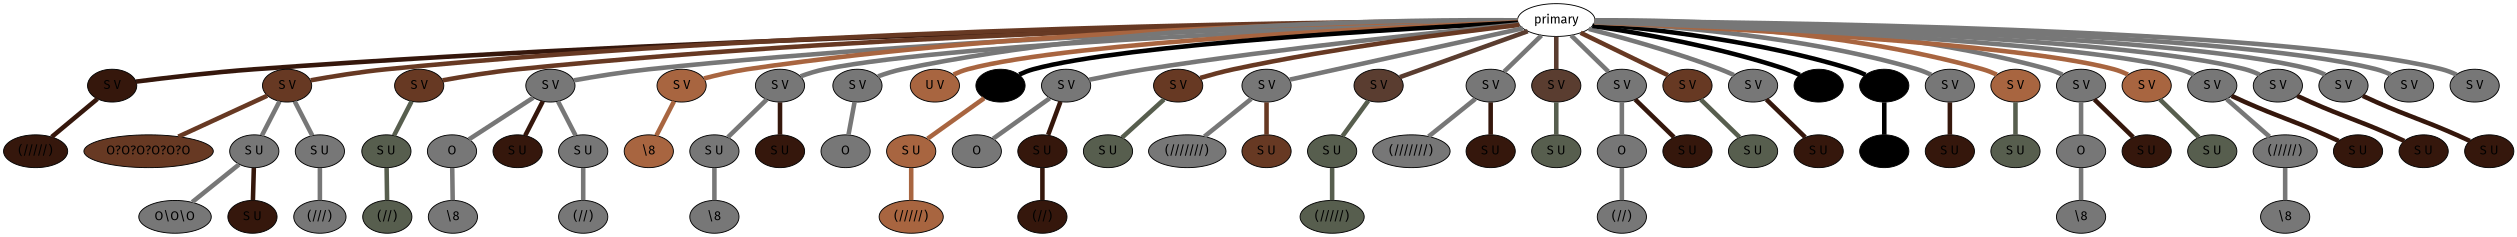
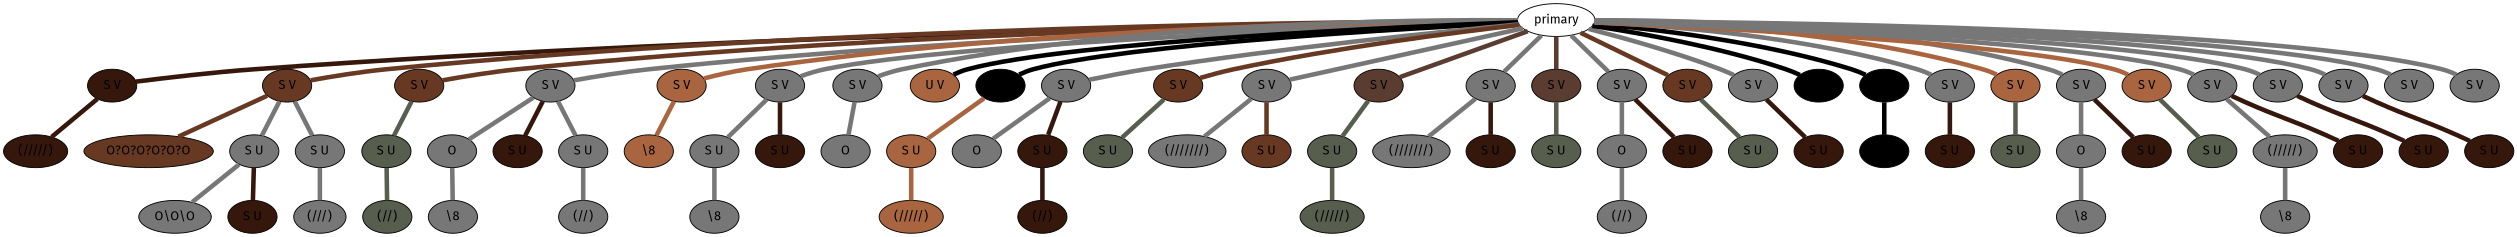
(1149, 44) -> (1149, 44)
